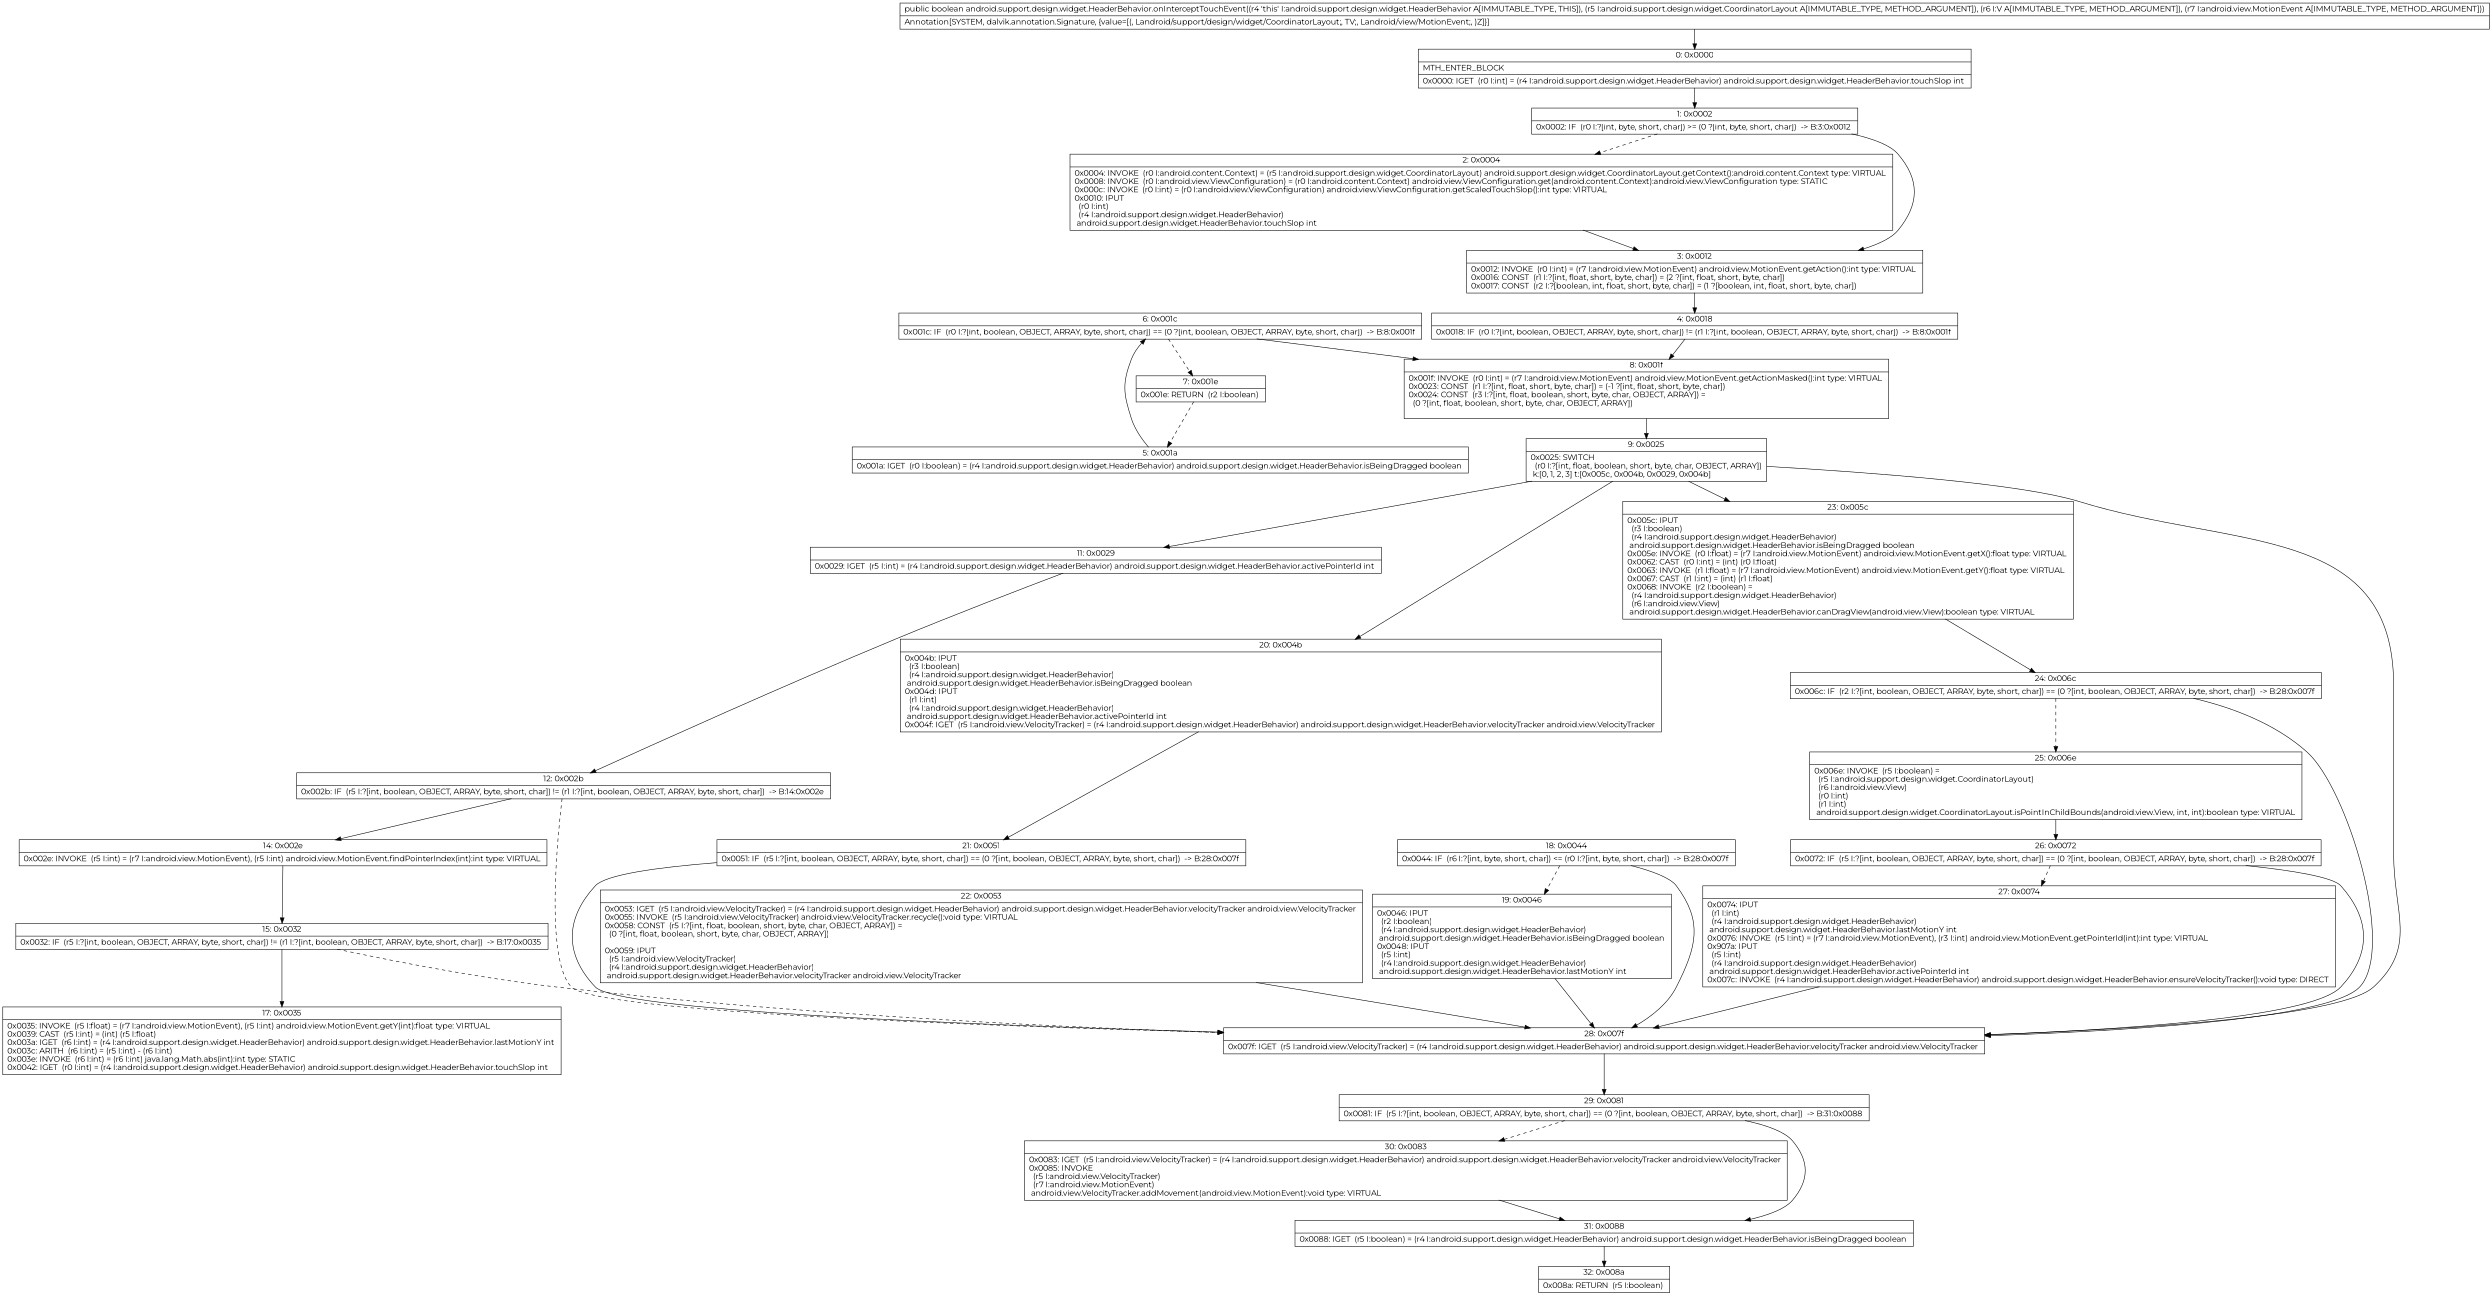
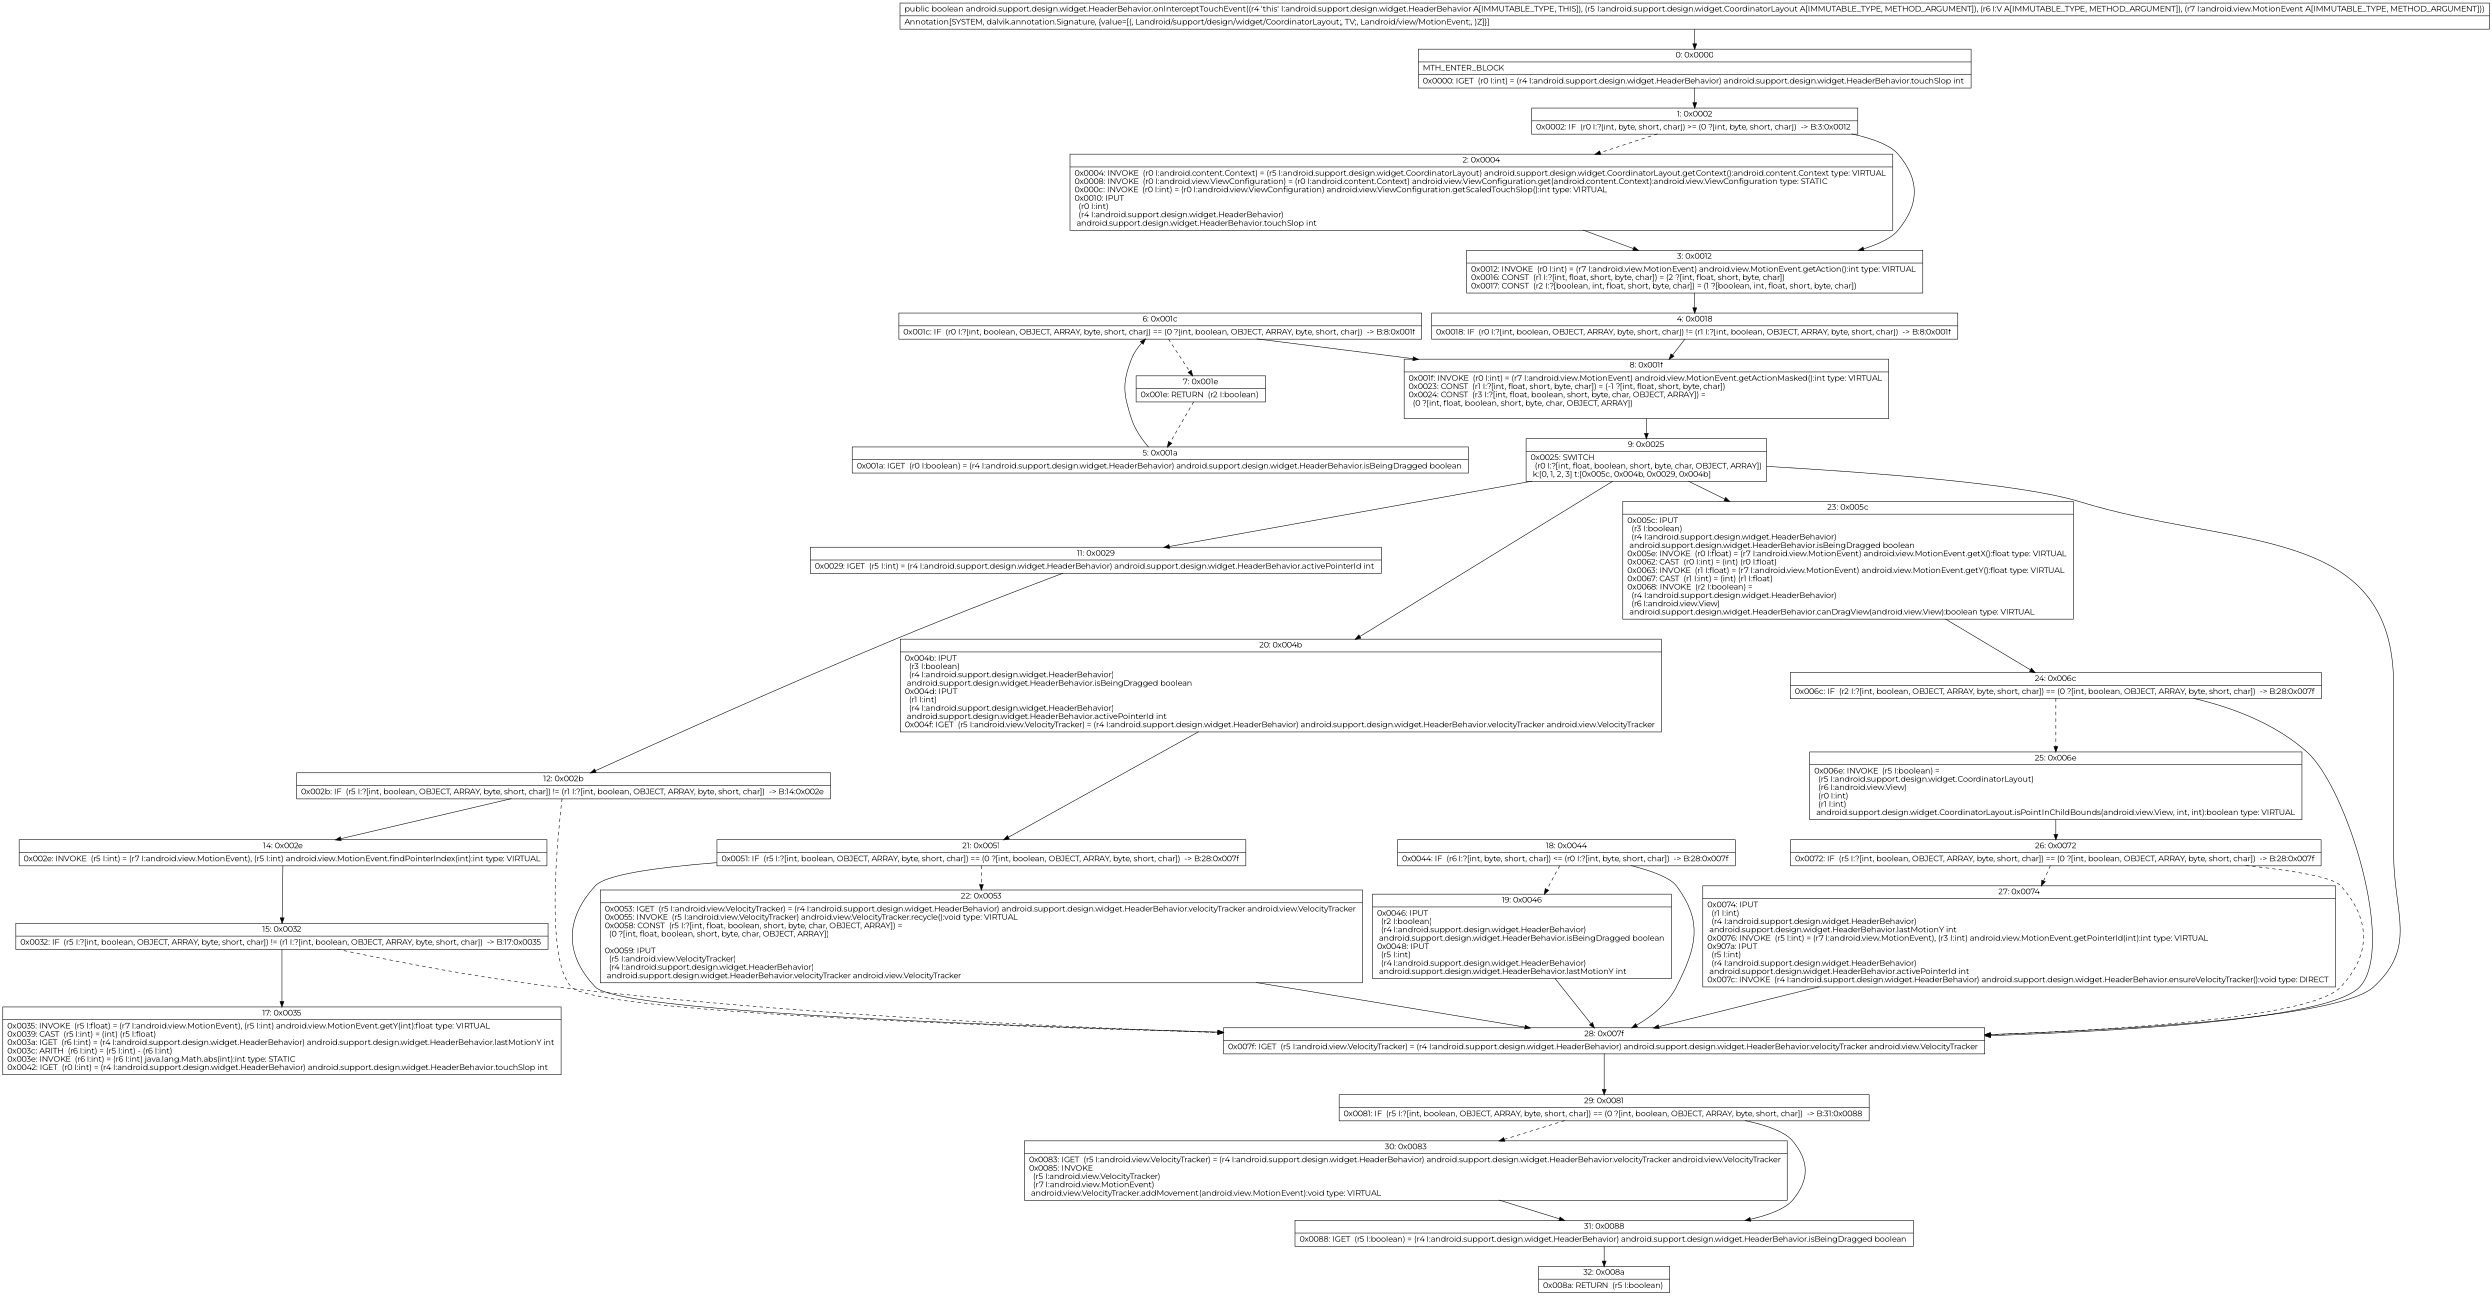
none -> (981, 875)
(2273, 1010) -> (2273, 1010)
